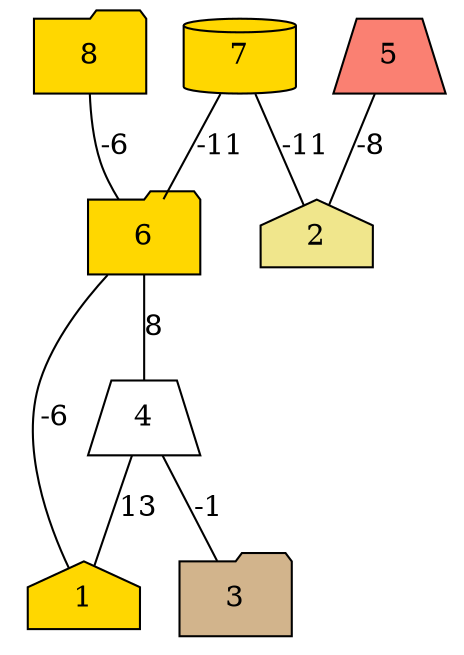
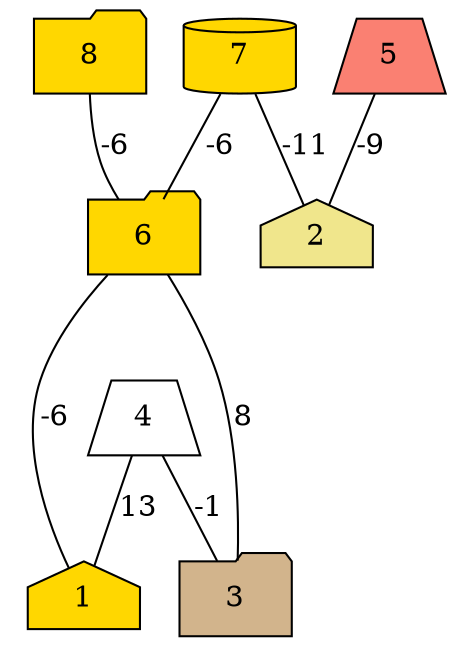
(220, 147) -> (220, 147)
(371, 147) -> (371, 147)
(144, 327) -> (227, 412)
